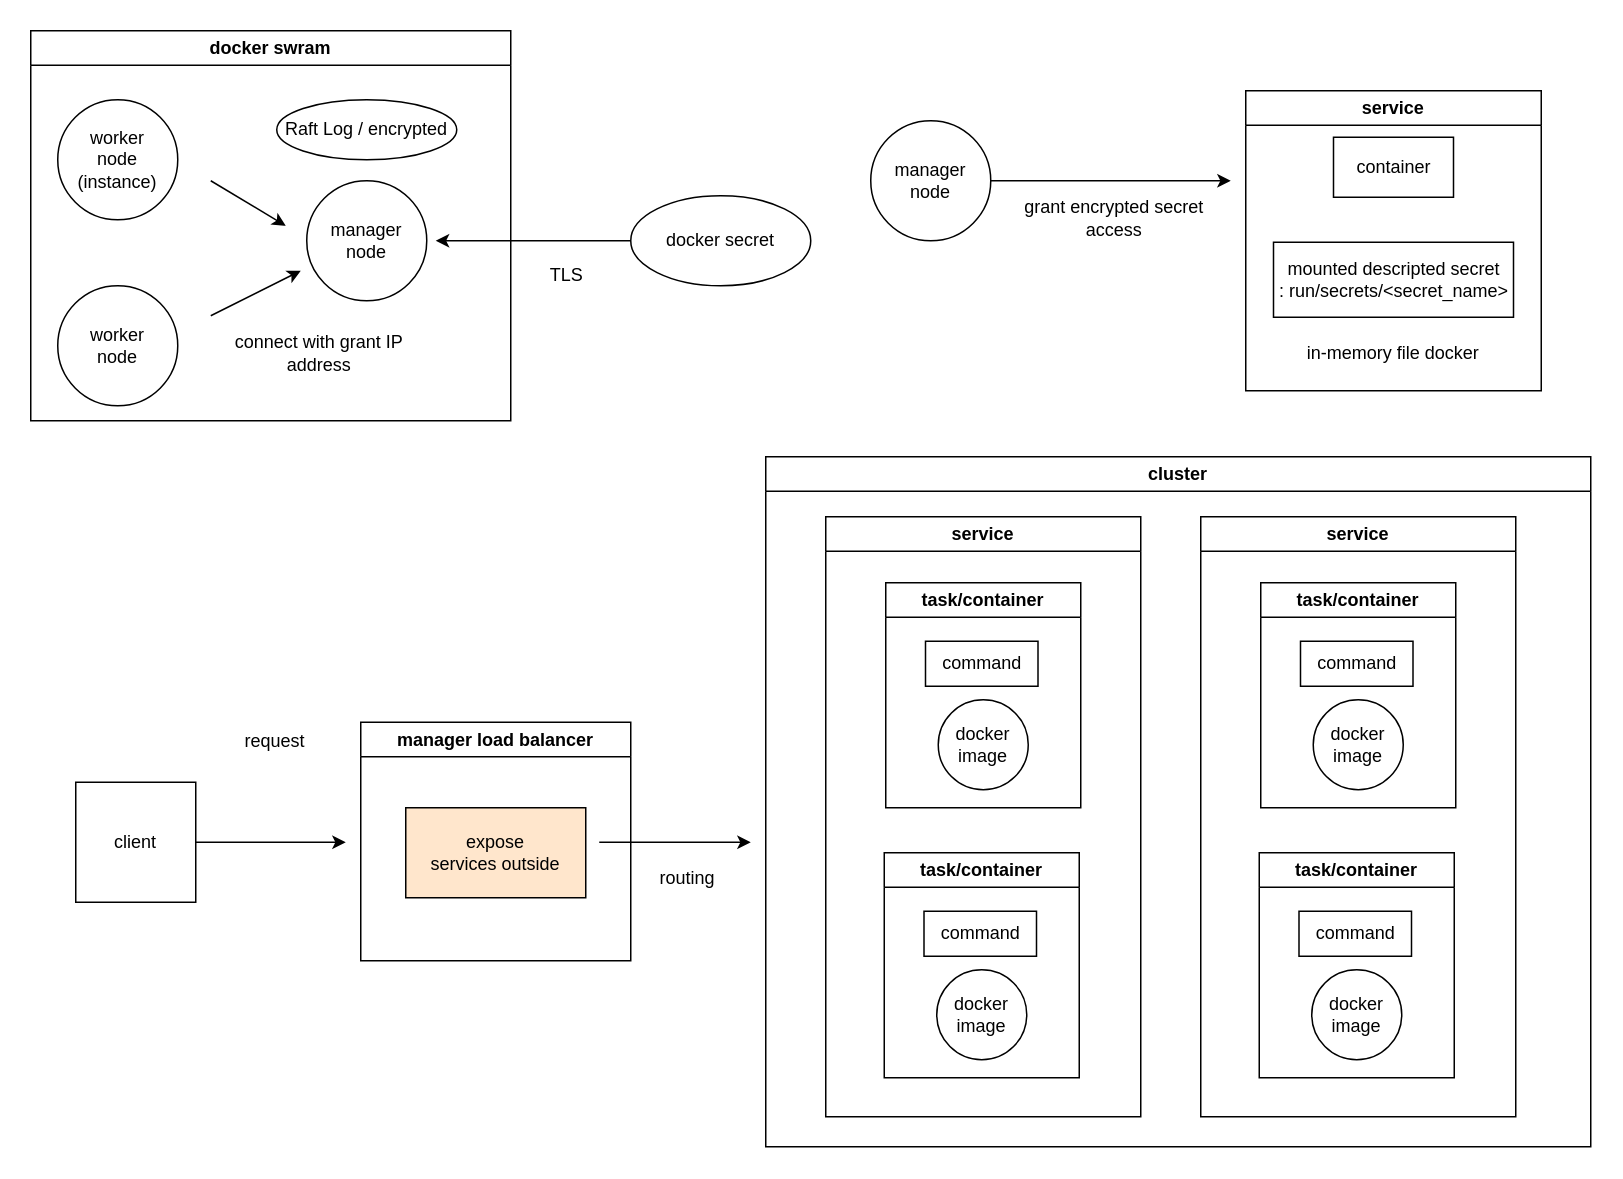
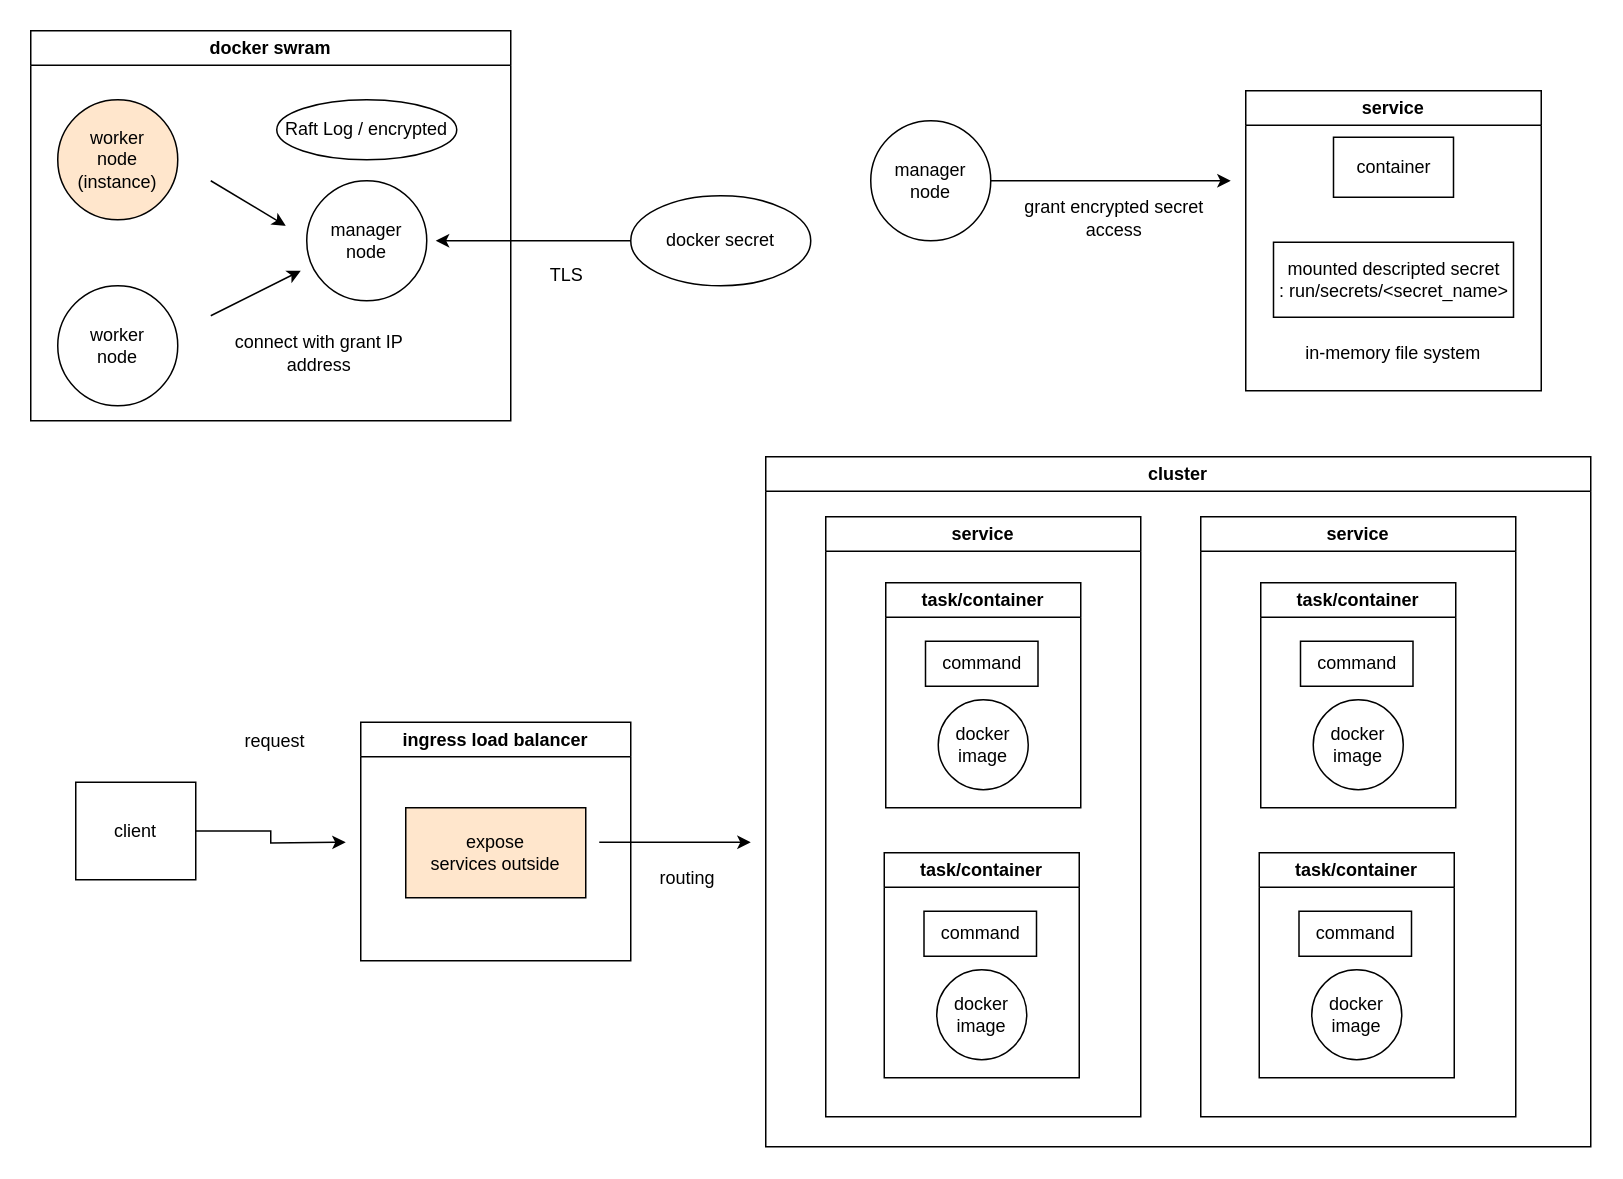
(118, 160) -> (118, 160)
(1394, 353) -> (1394, 353)
(496, 740) -> (496, 740)
(136, 842) -> (136, 831)
